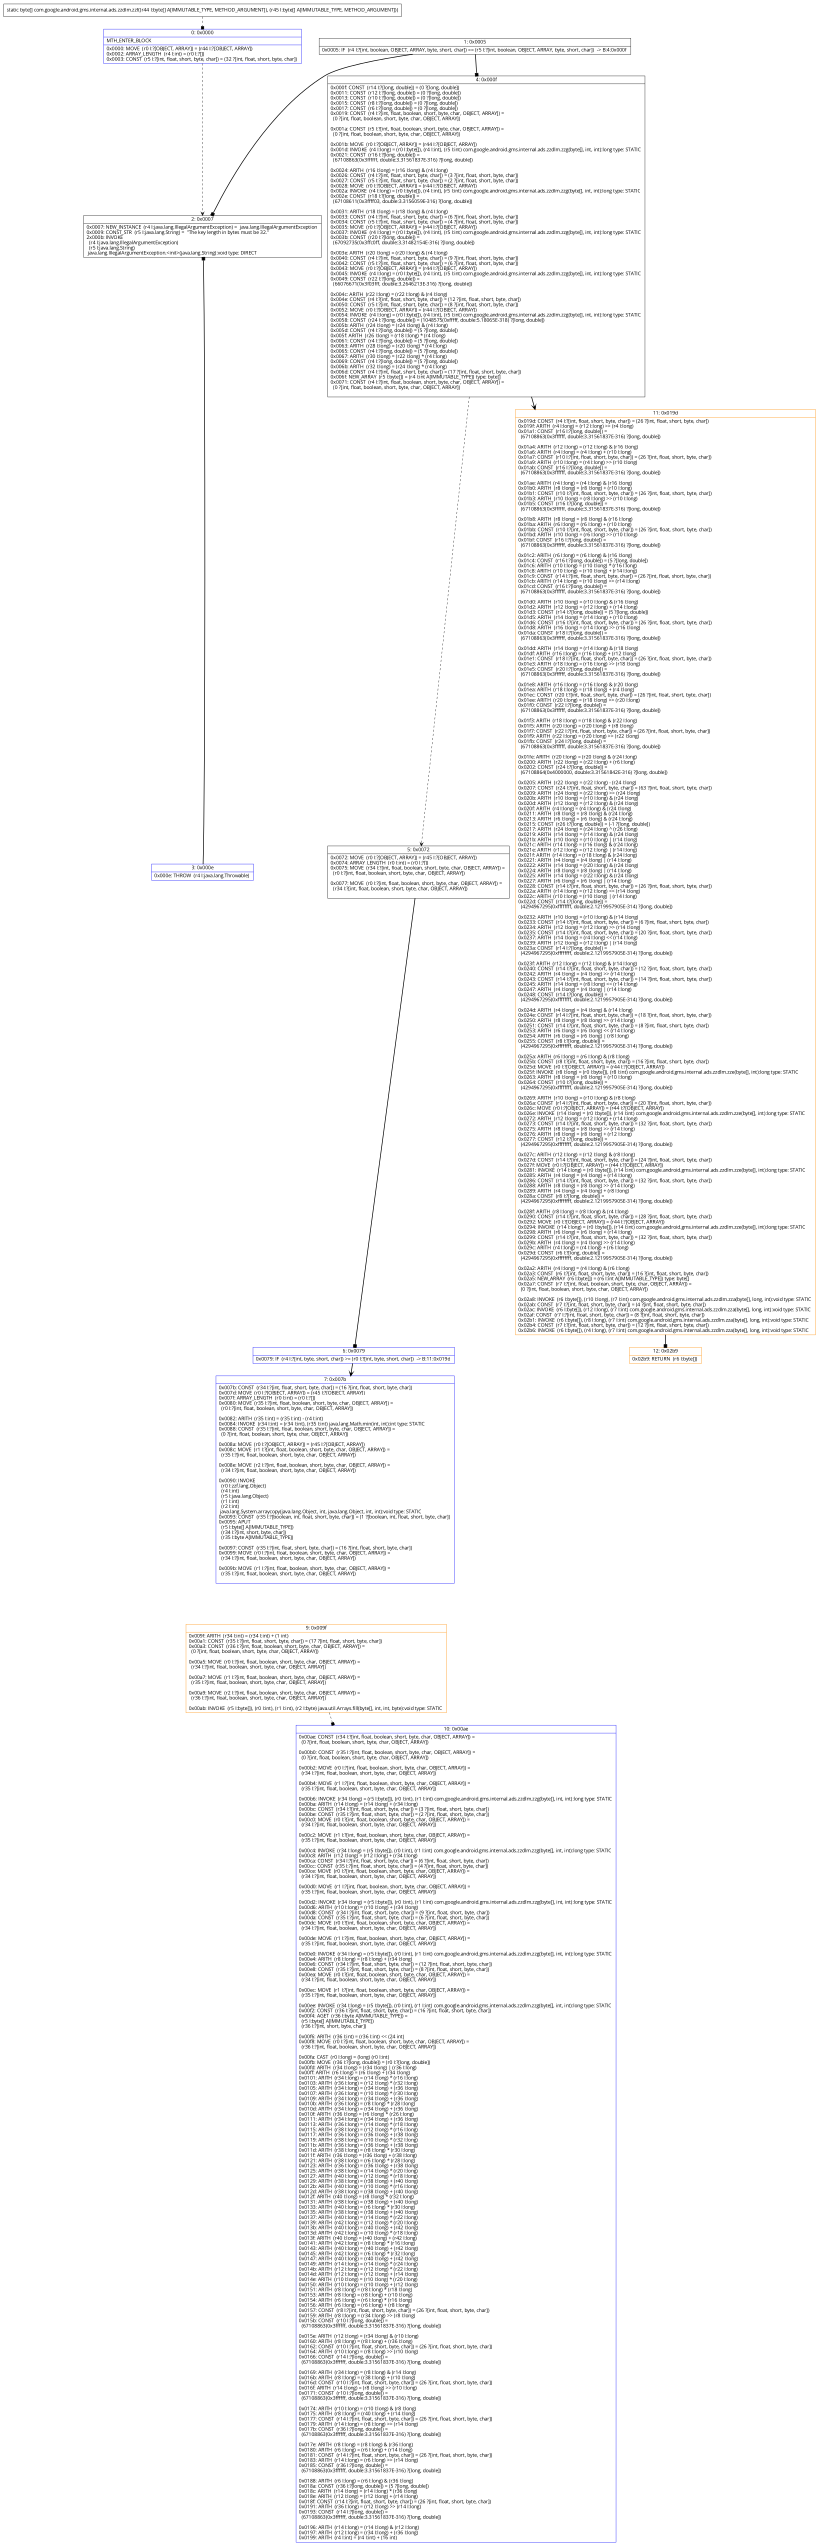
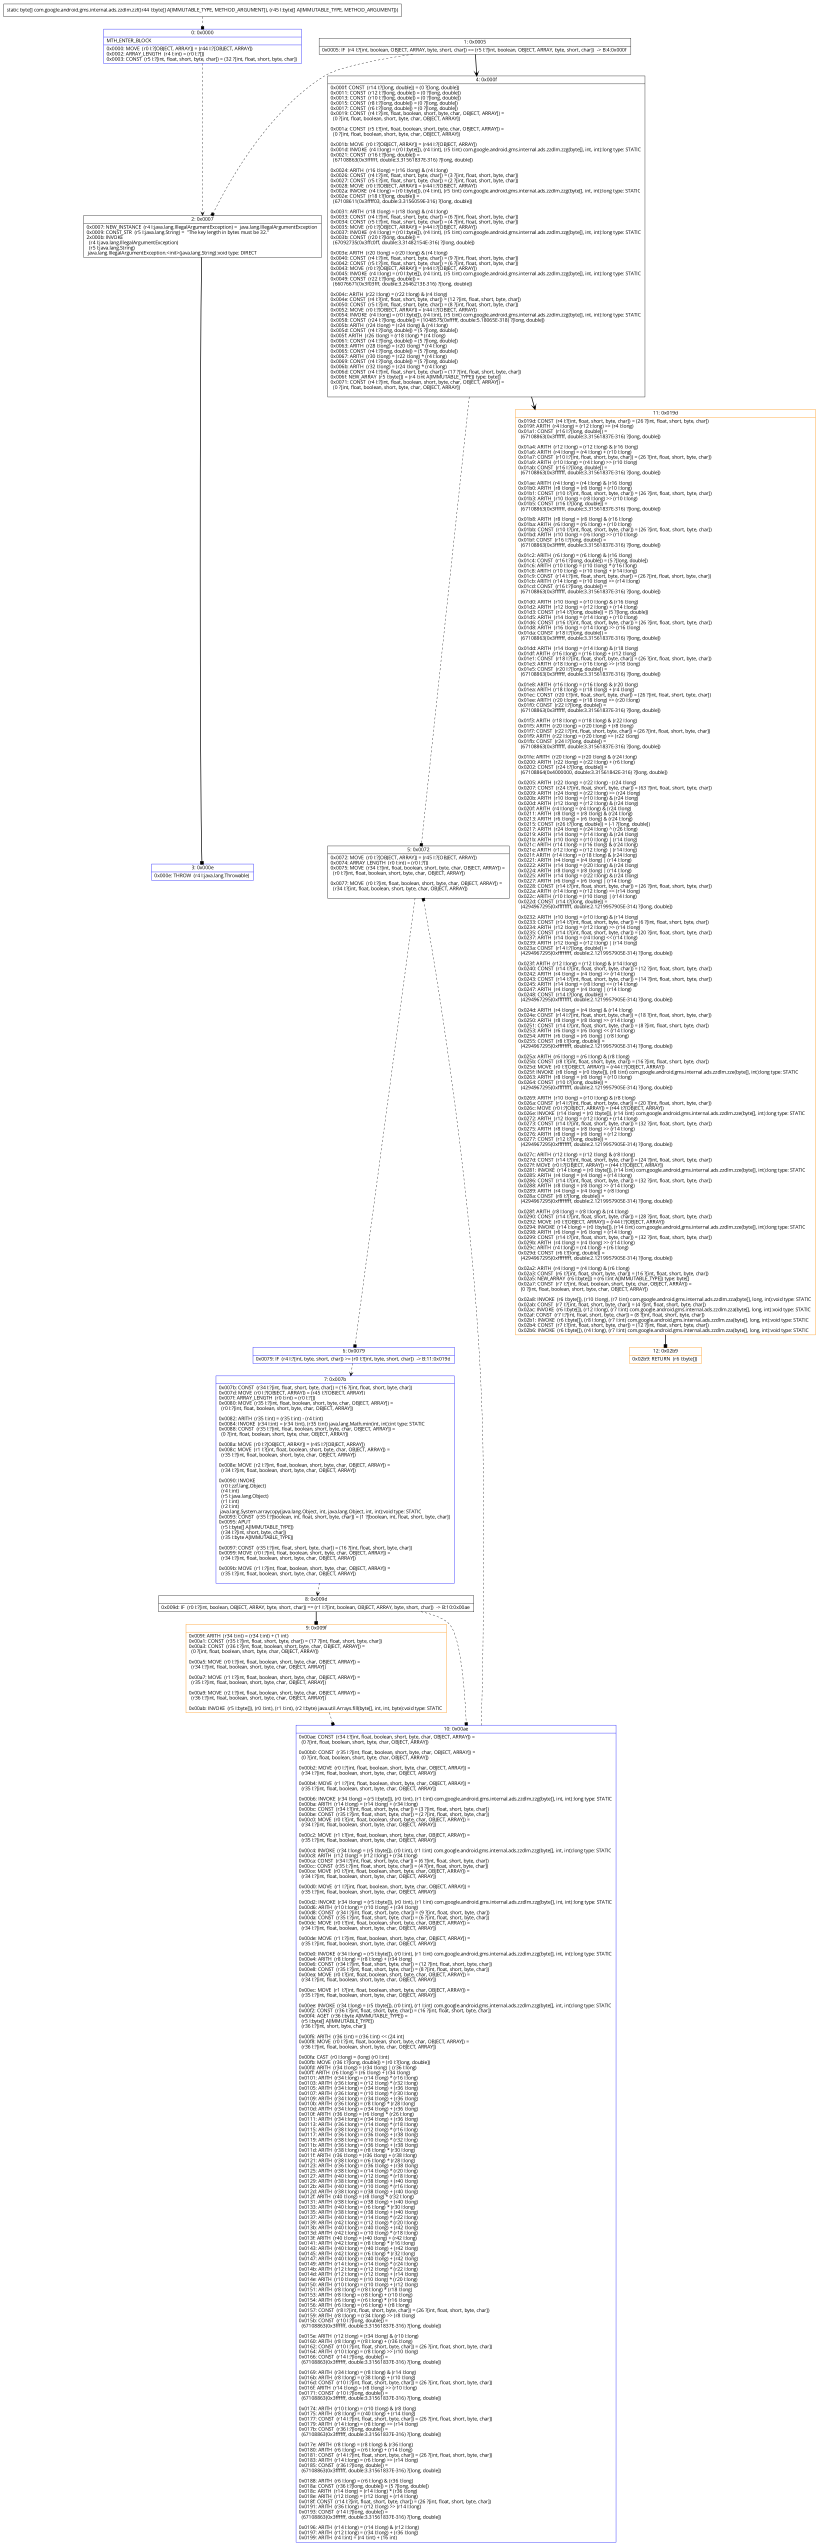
(476, 63) -> (476, 63)
(291, 103) -> (291, 103)
(205, 563) -> (200, 559)
(445, 620) -> (445, 620)
(385, 1121) -> (385, 1121)
none -> (476, 1312)
(352, 1368) -> (352, 1368)
none -> (316, 1604)
